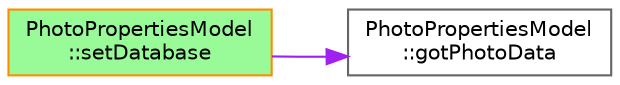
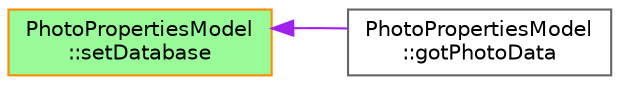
(299, 57) -> (321, 28)
